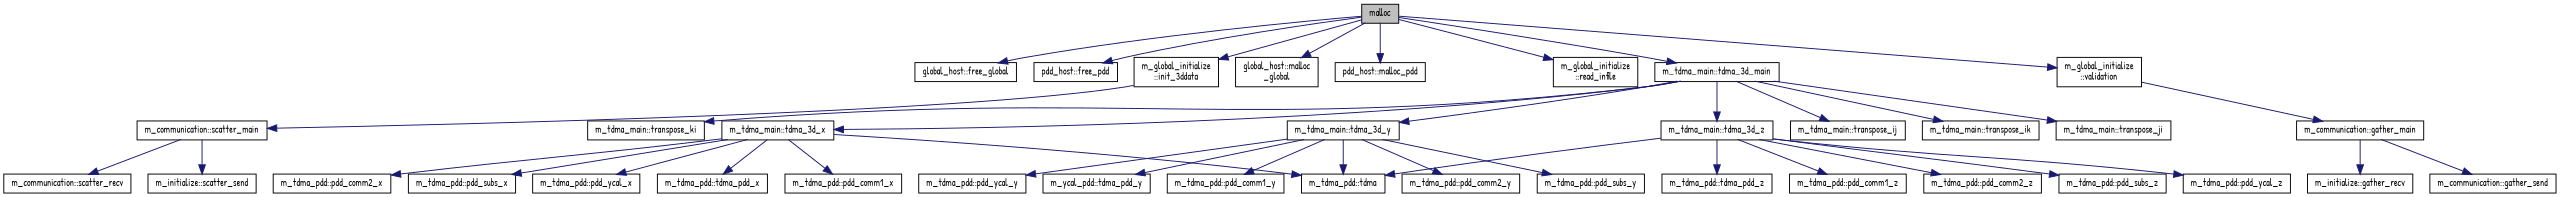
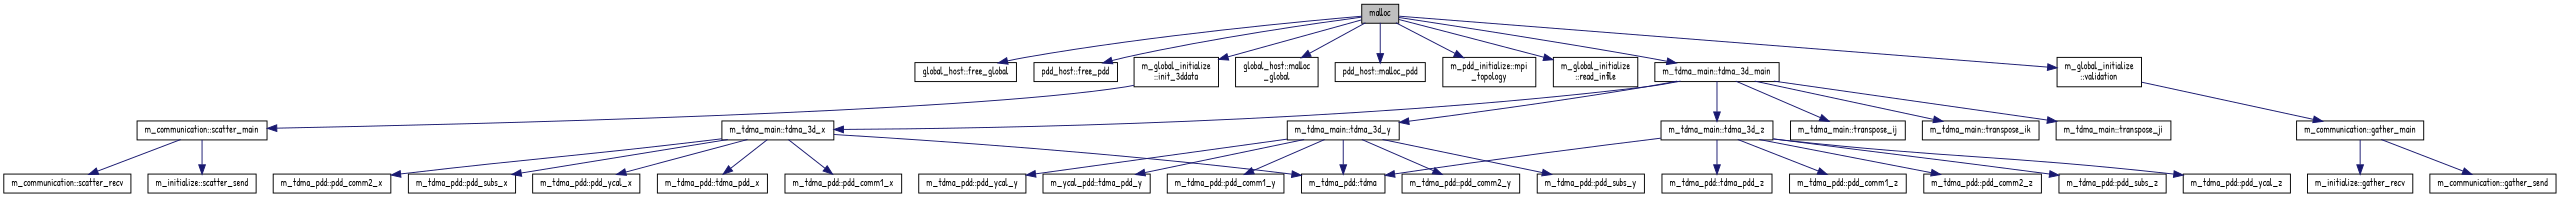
none -> (1489, 72)
(646, 130) -> none
